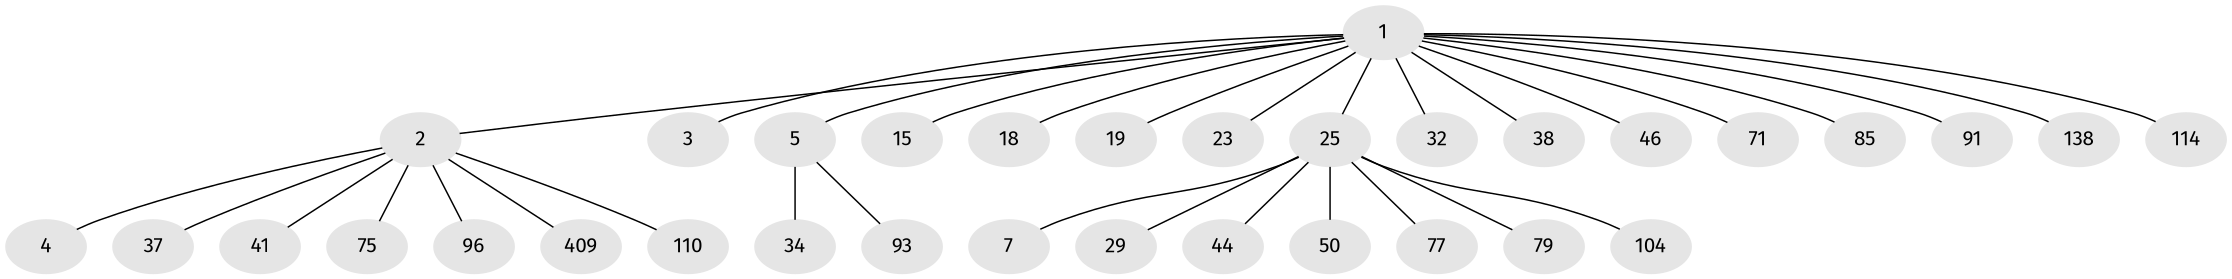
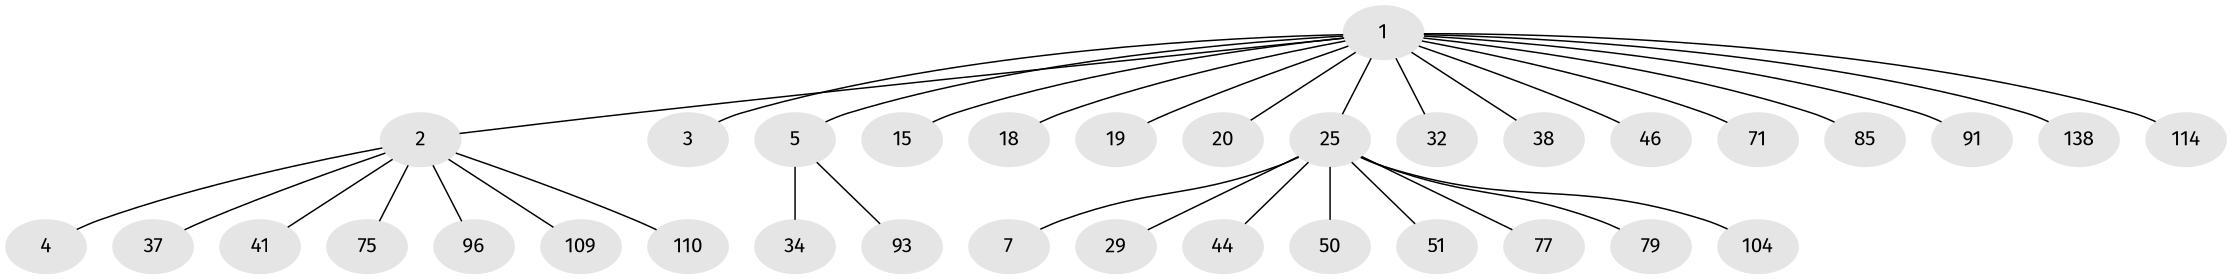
(1223, 140) -> (1223, 140)
(581, 247) -> (581, 247)
none -> (1437, 247)
